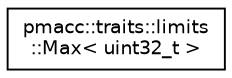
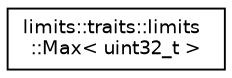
(116, 39) -> (116, 39)
